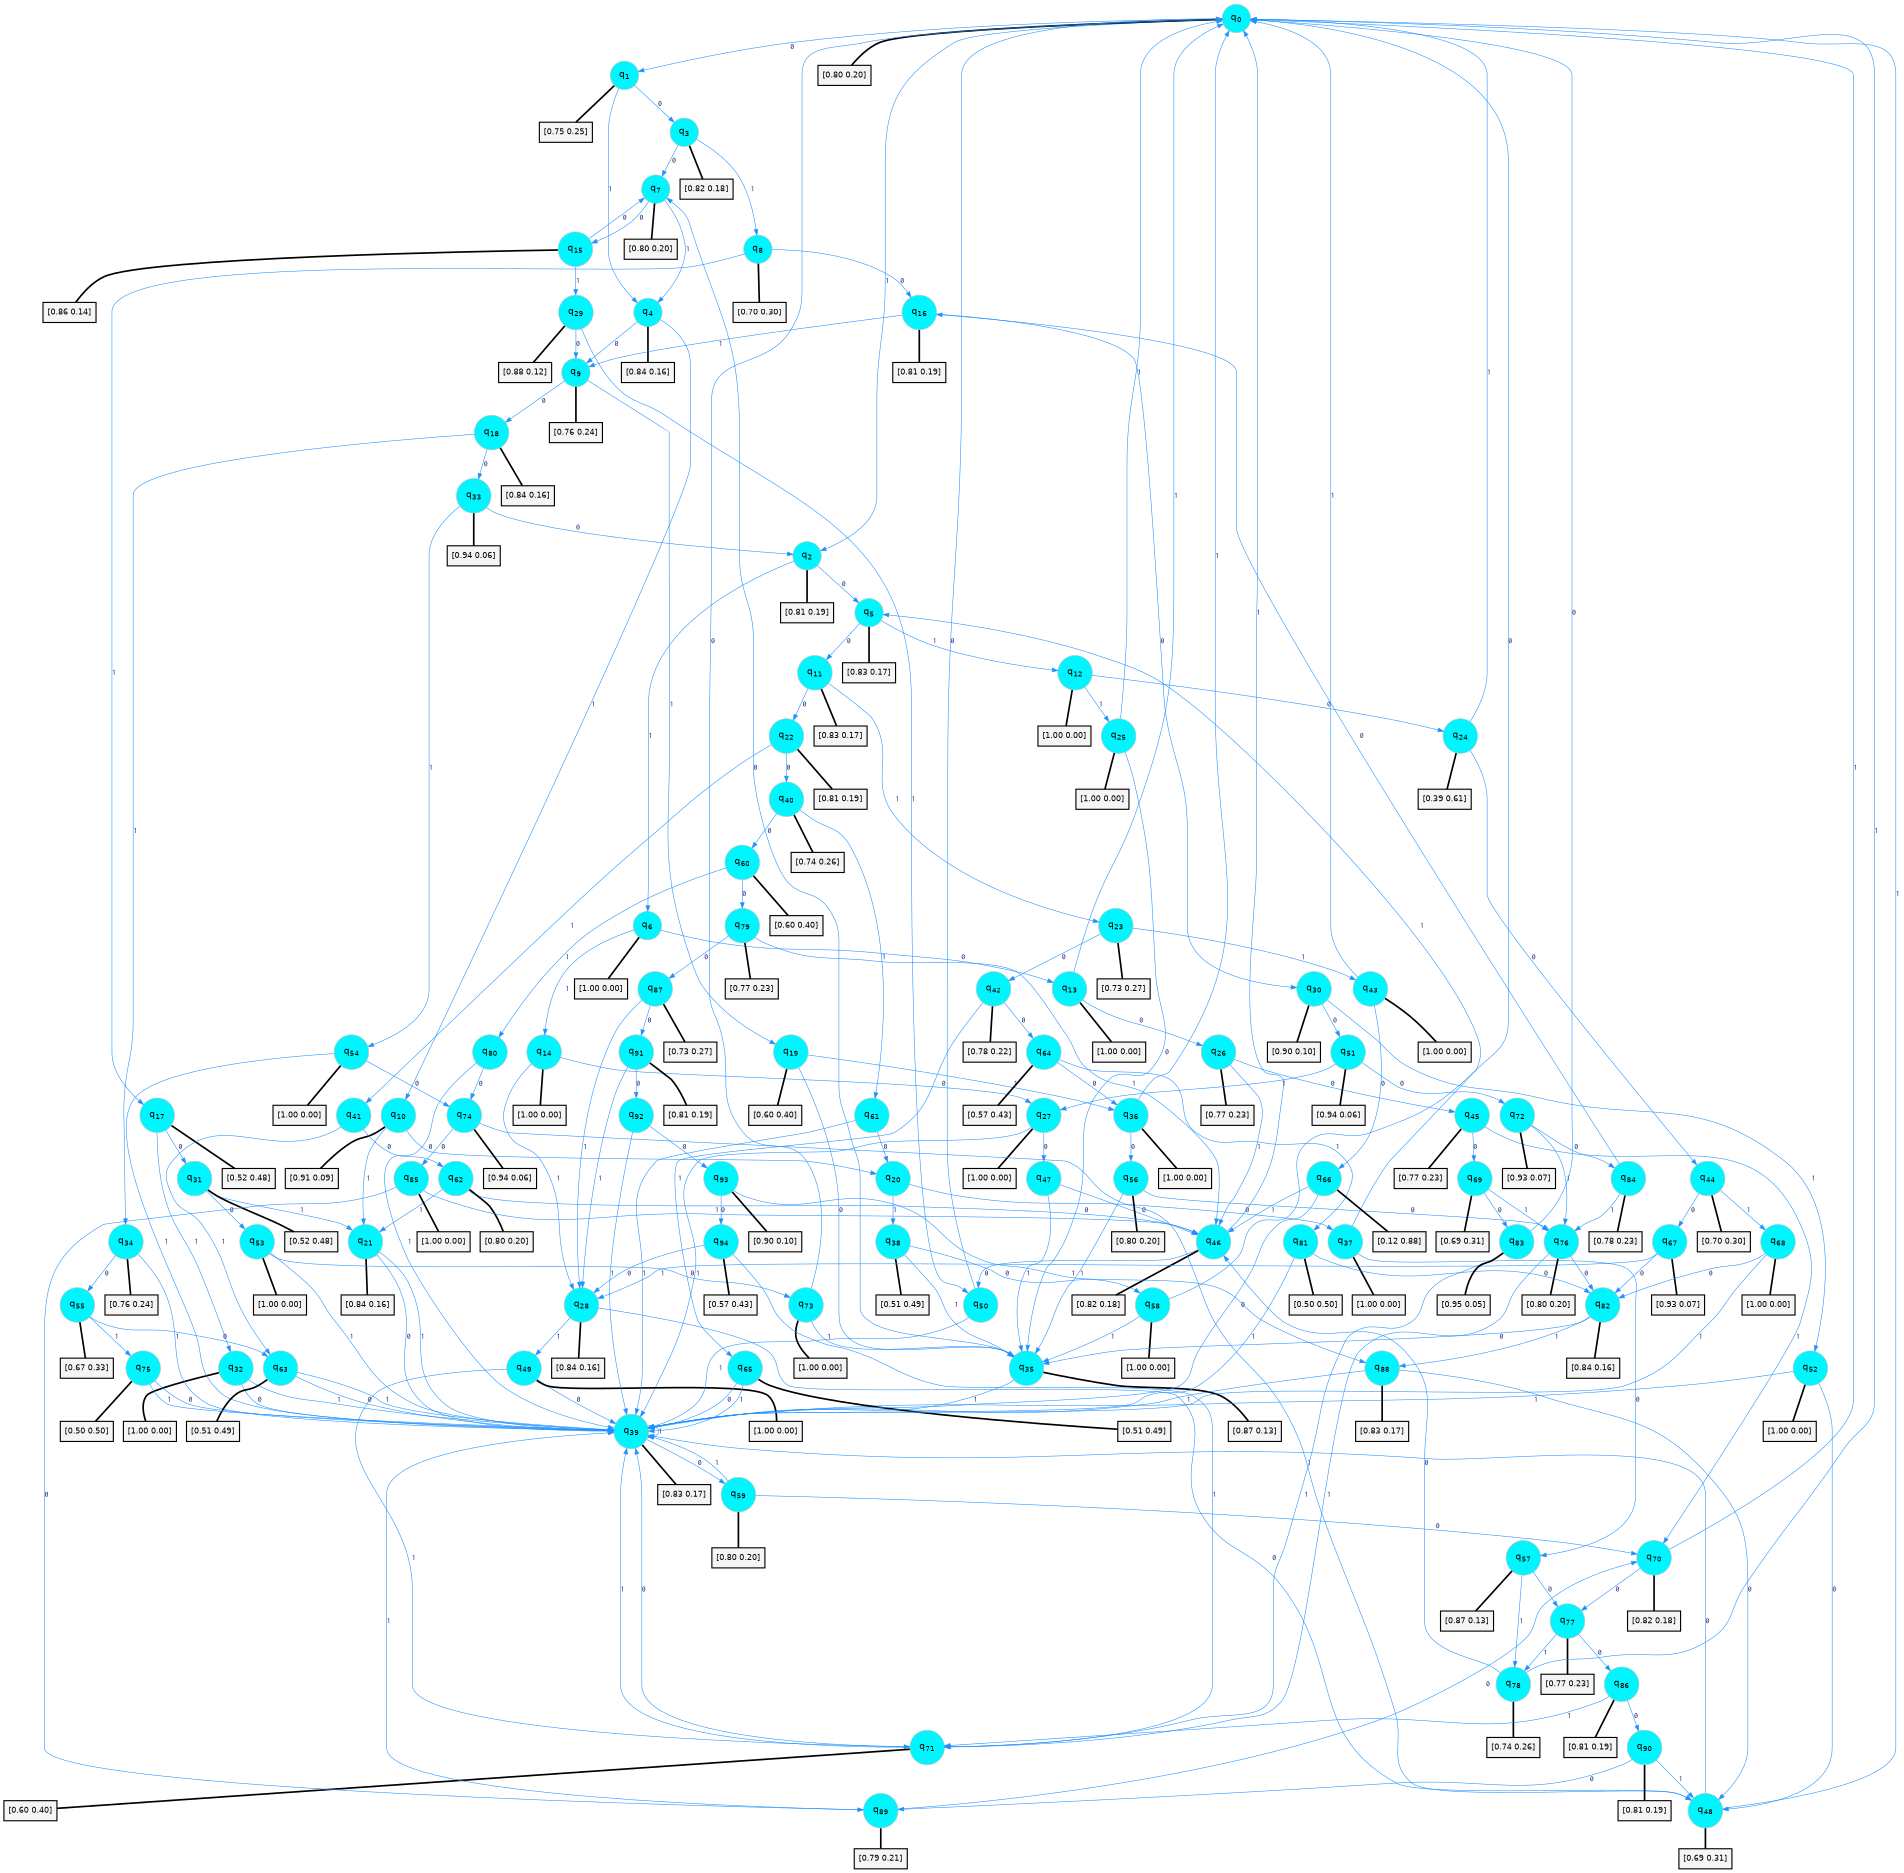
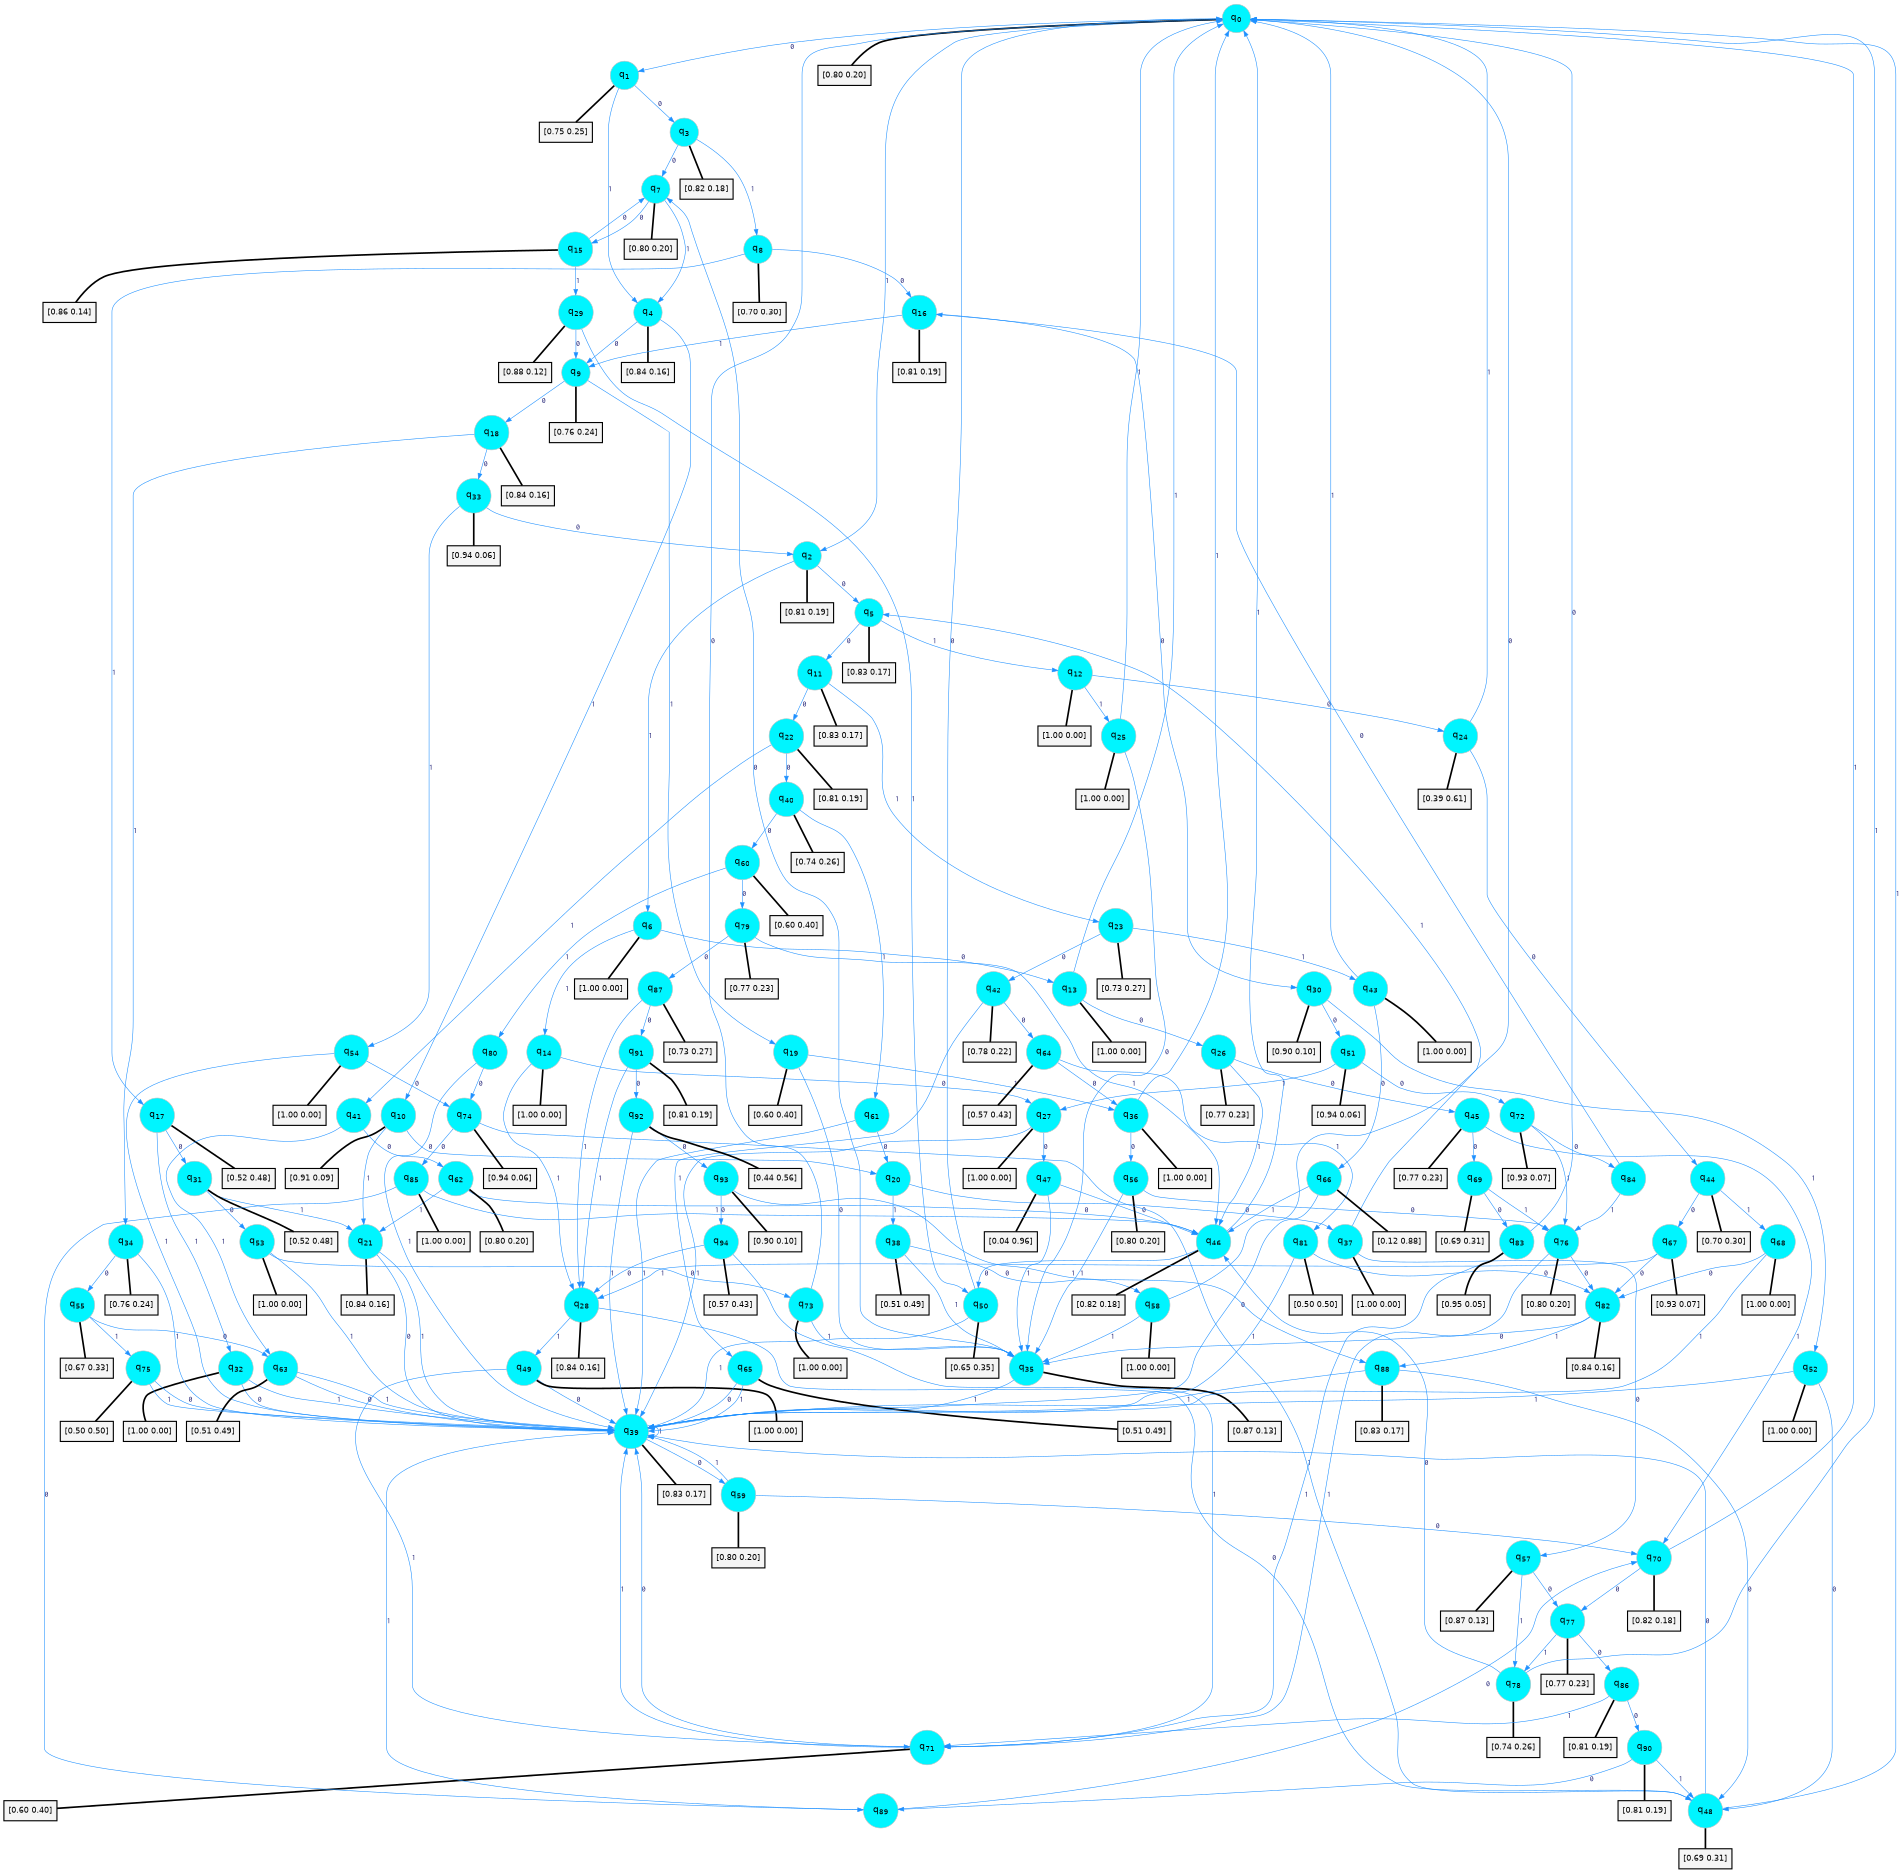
none -> (775, 1179)
none -> (1011, 1242)
(1616, 1242) -> none
none -> (972, 1368)
(881, 1859) -> none
